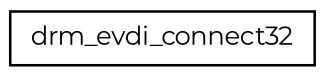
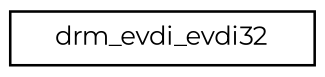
(162, 38) -> (162, 38)
